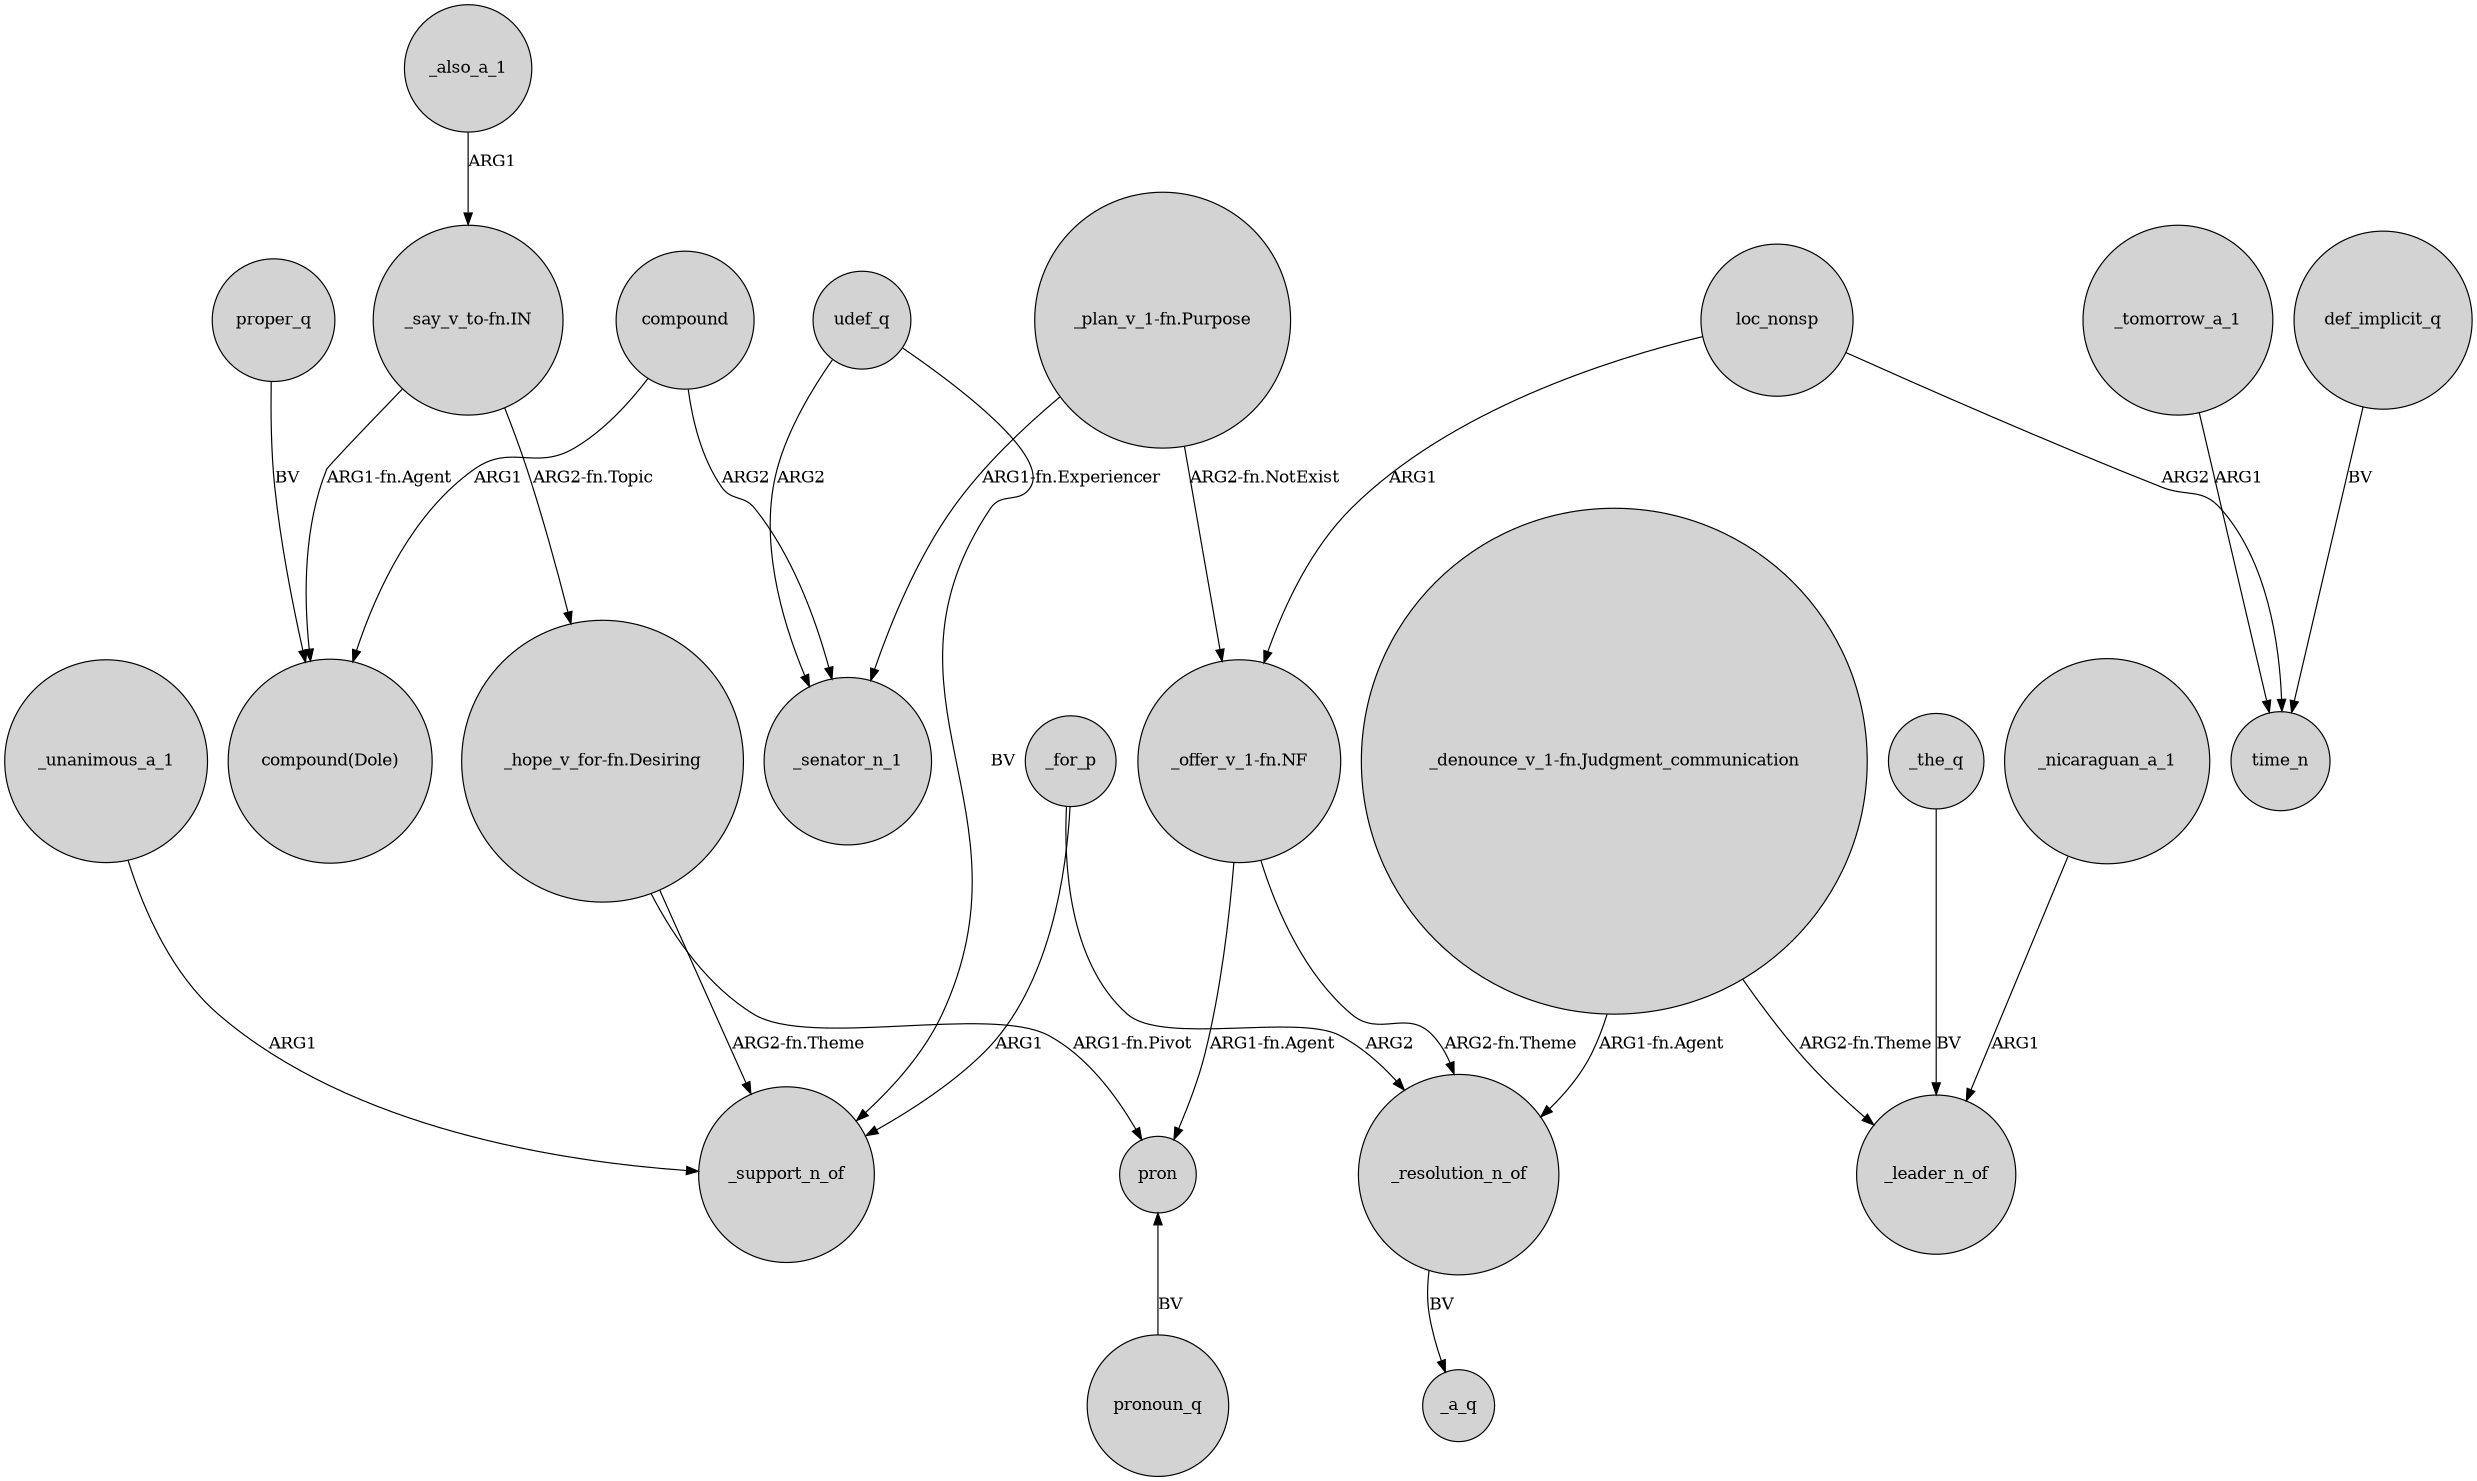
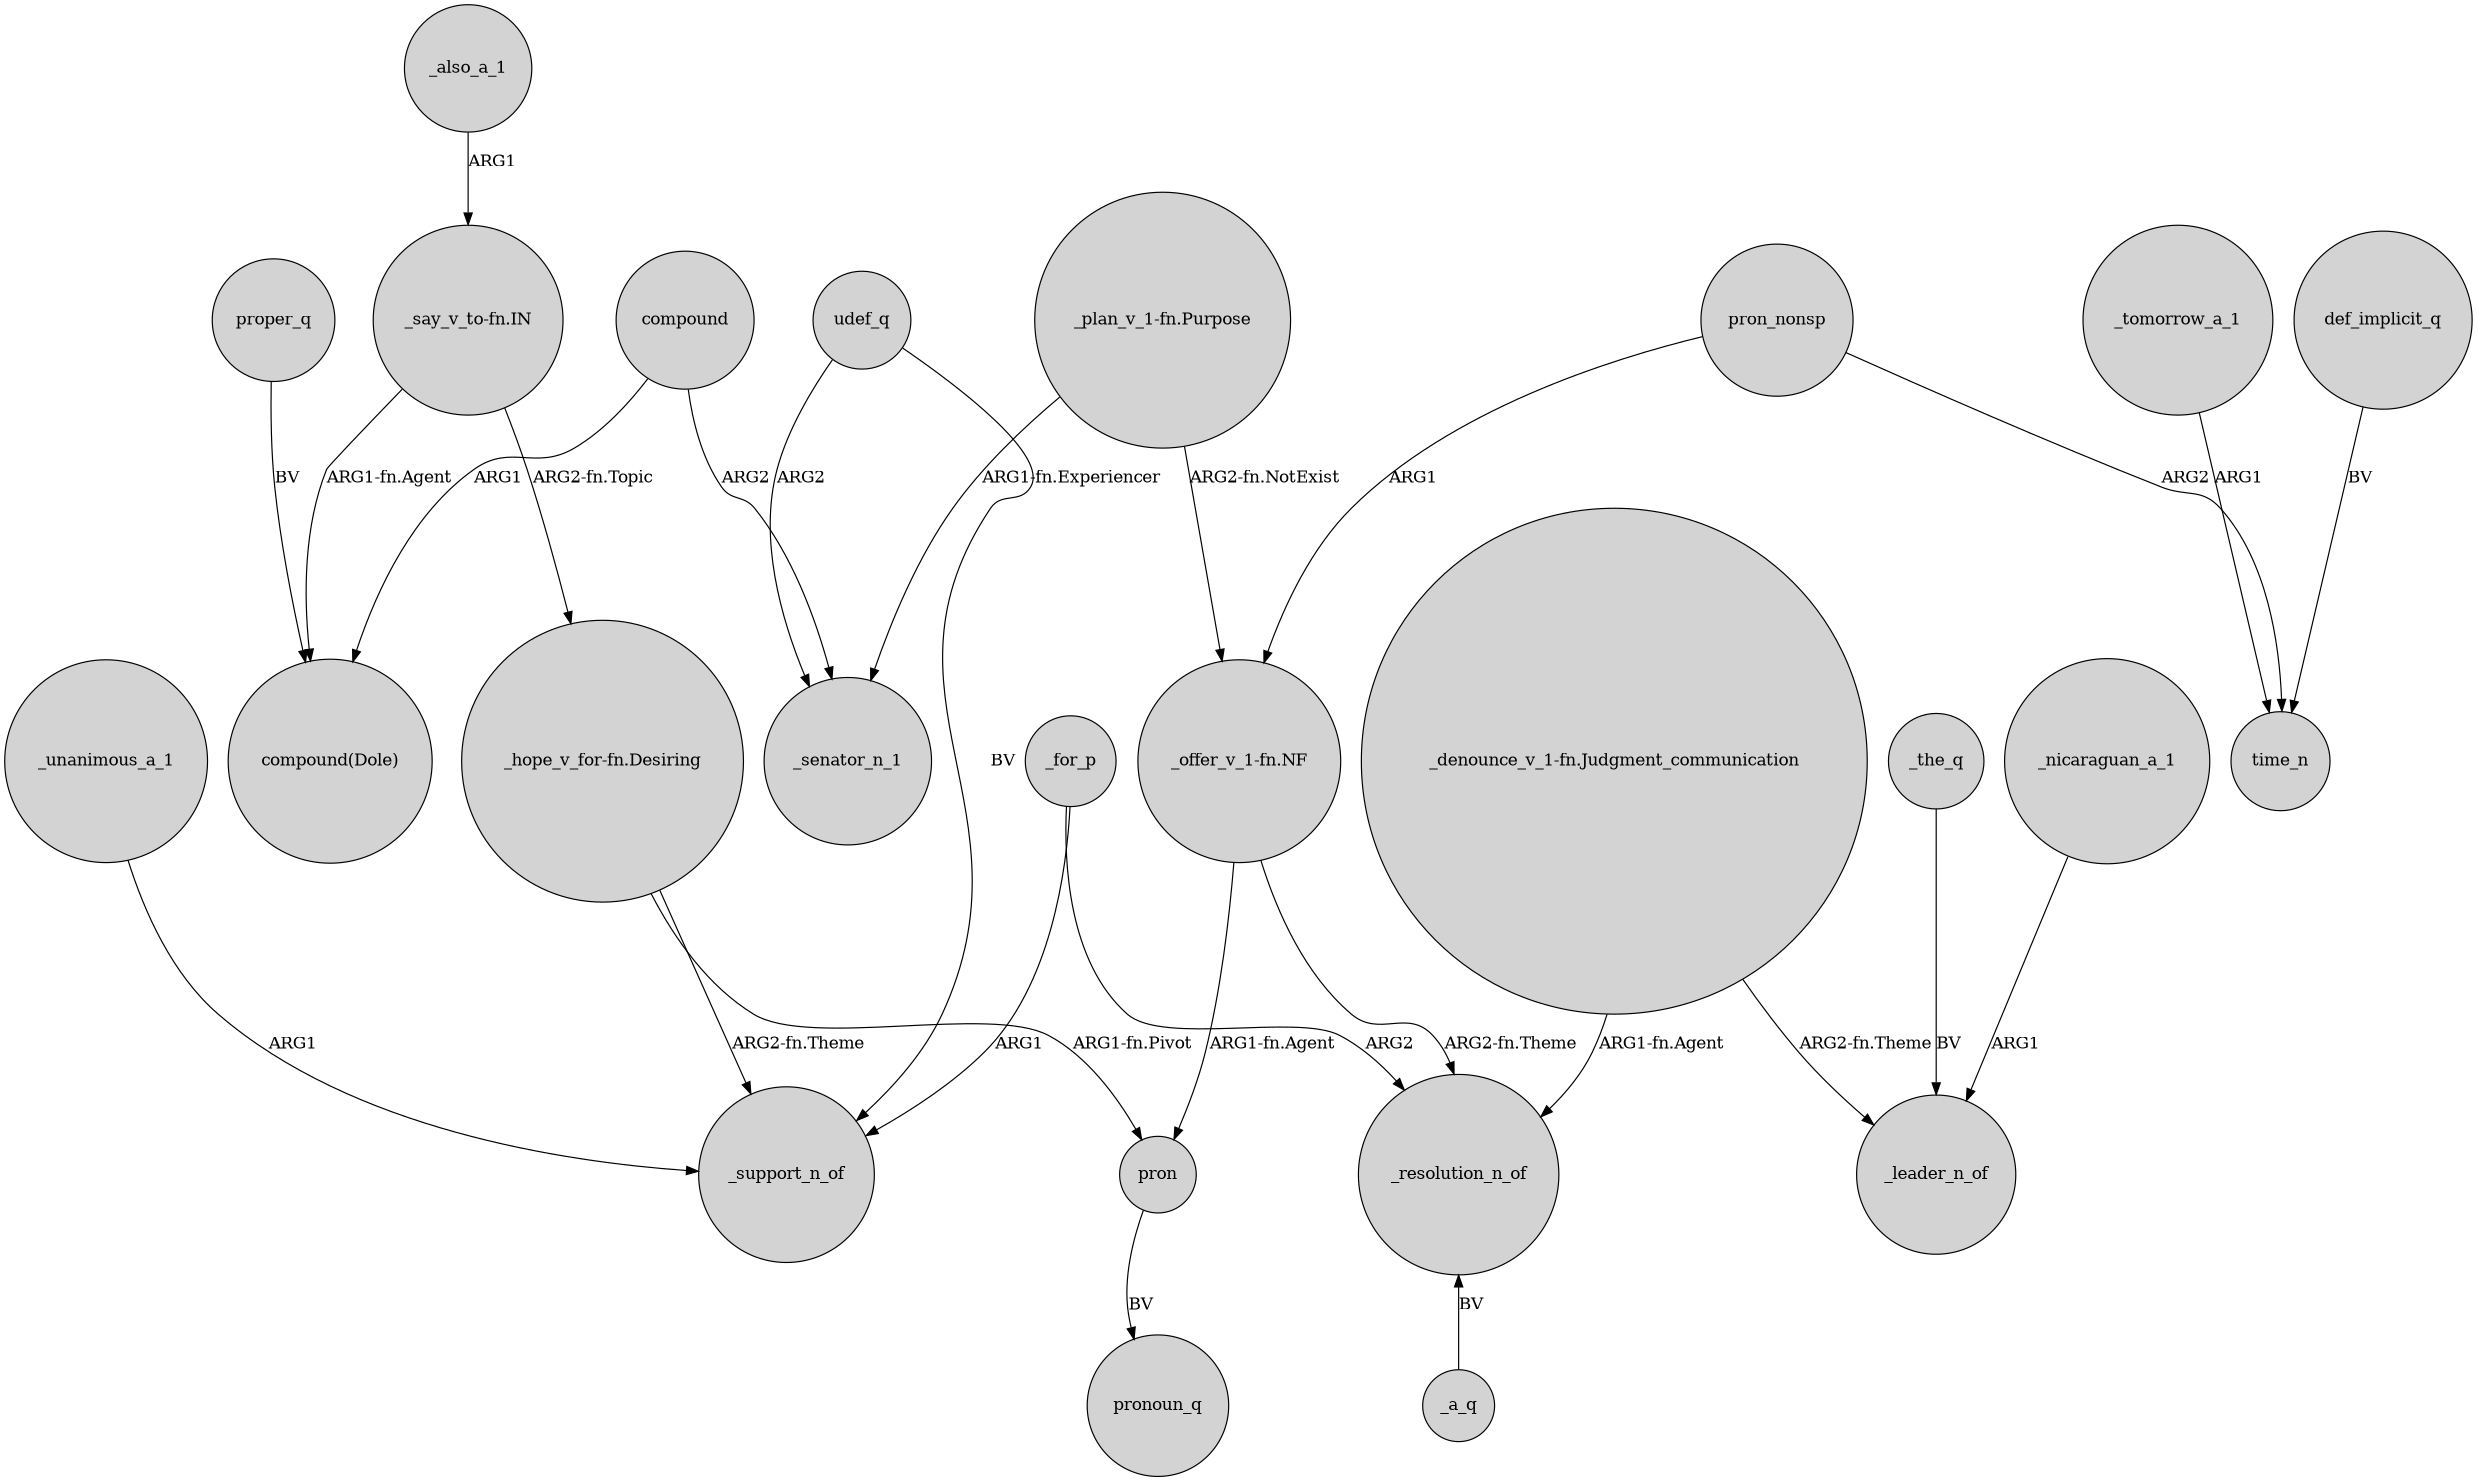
(1777, 320) -> (1777, 320)
(1158, 1280) -> (1129, 1268)
(1430, 1316) -> (1459, 1328)
